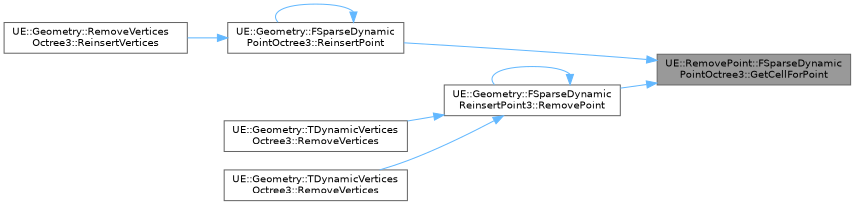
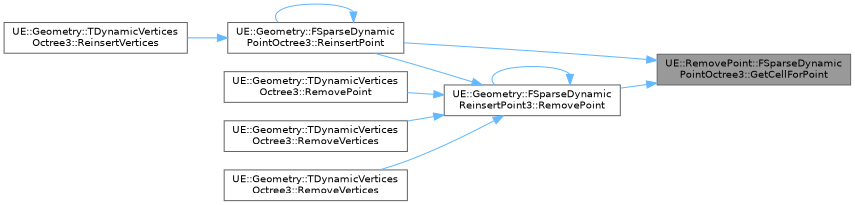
(96, 38) -> (96, 38)
none -> (424, 67)
none -> (316, 87)
